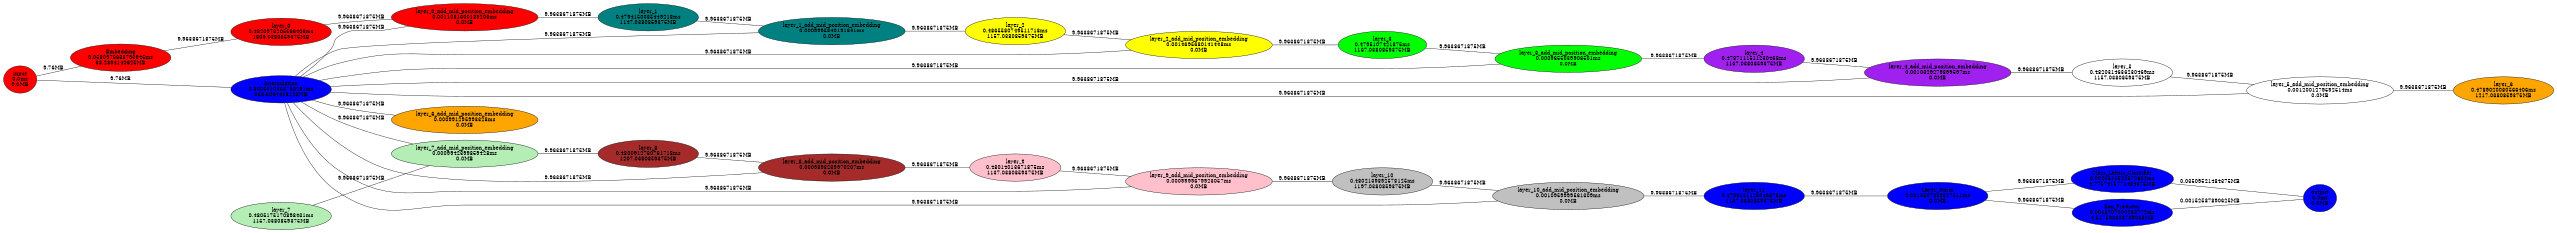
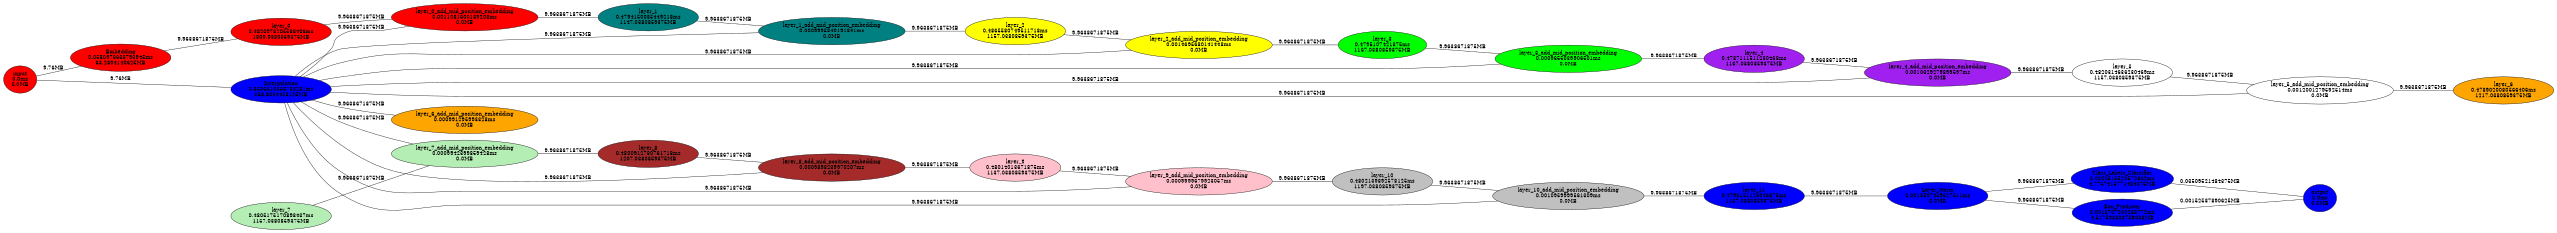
(281, 216) -> (281, 216)
